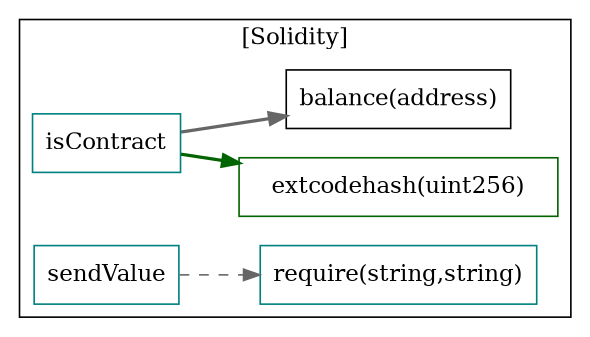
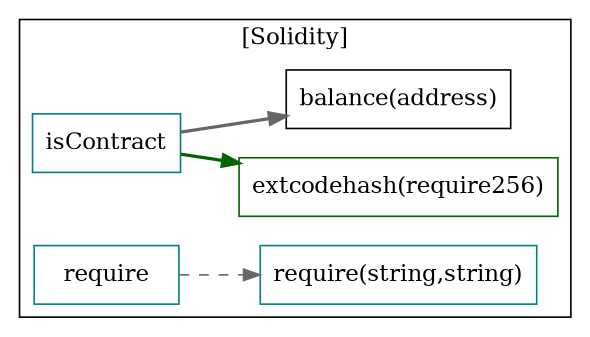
(398, 187) -> (398, 187)
(107, 275) -> (107, 275)
